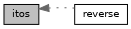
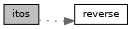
(62, 8) -> (52, 21)
